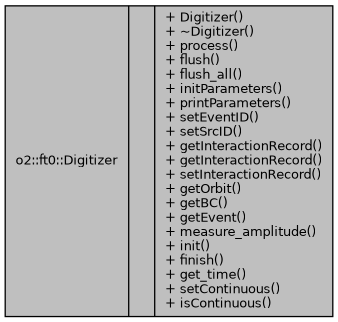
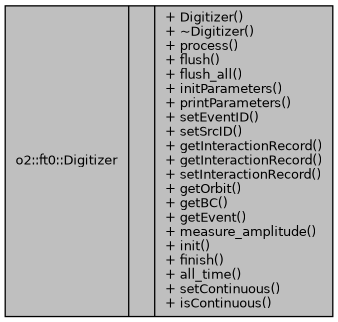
(206, 275) -> (203, 275)
